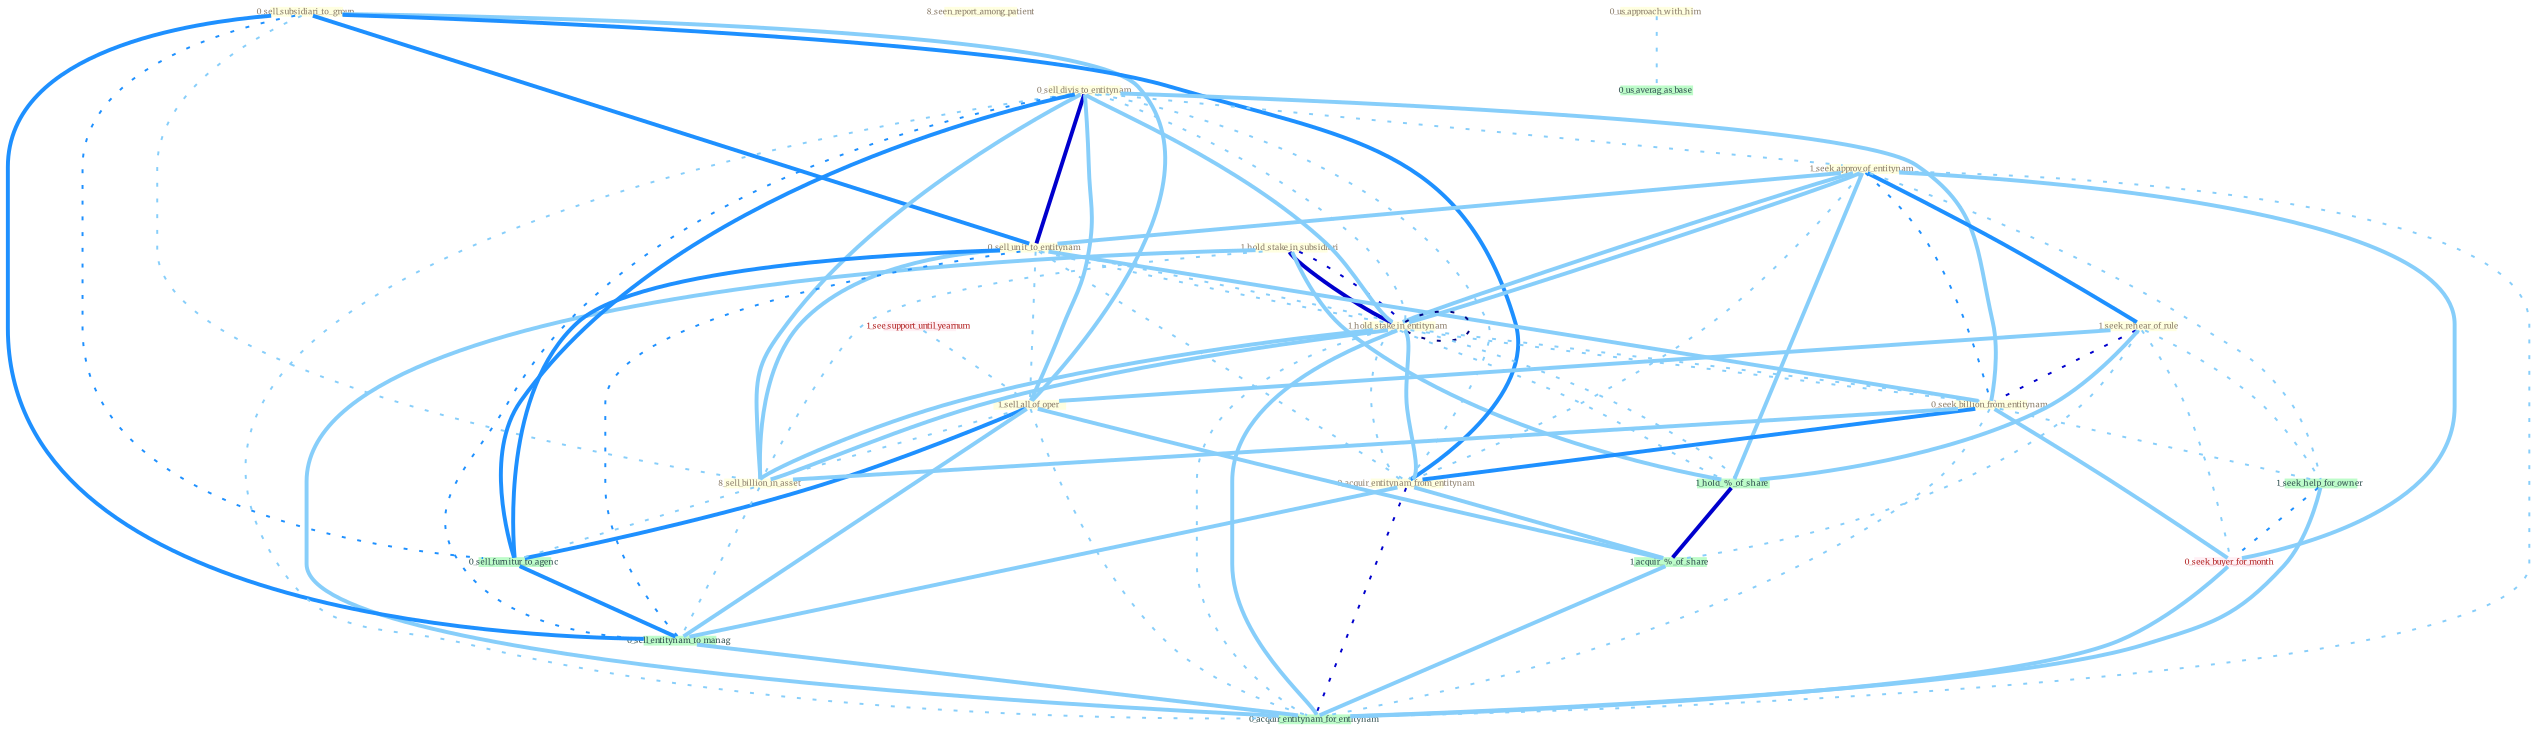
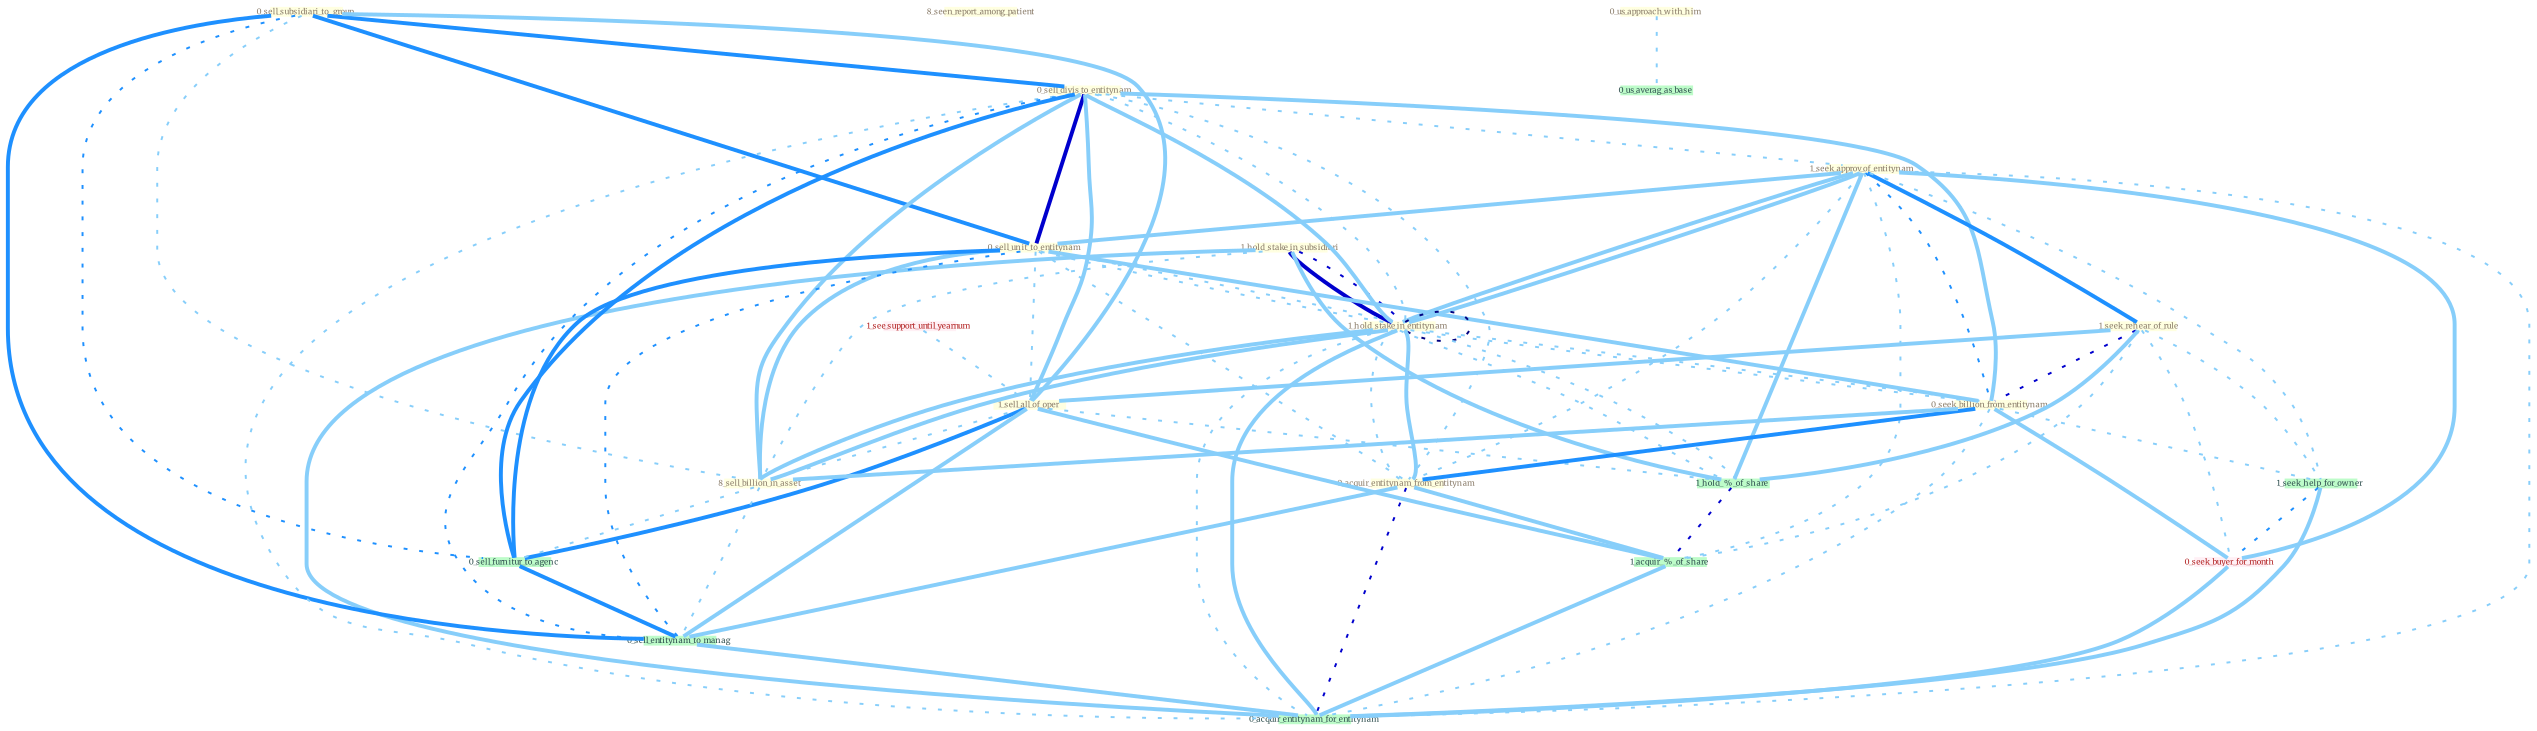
(1151, 83) -> (696, 51)
none -> (1893, 442)
(1702, 523) -> (1702, 523)
(1130, 600) -> (1298, 435)
